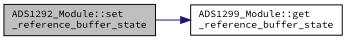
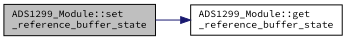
(80, 20) -> (80, 20)
